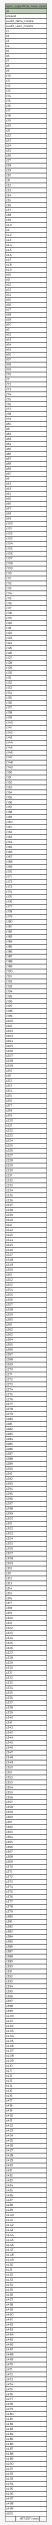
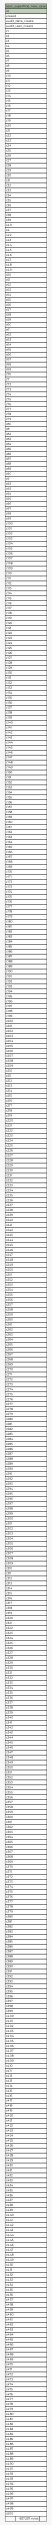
(30, 2519) -> (29, 2519)
